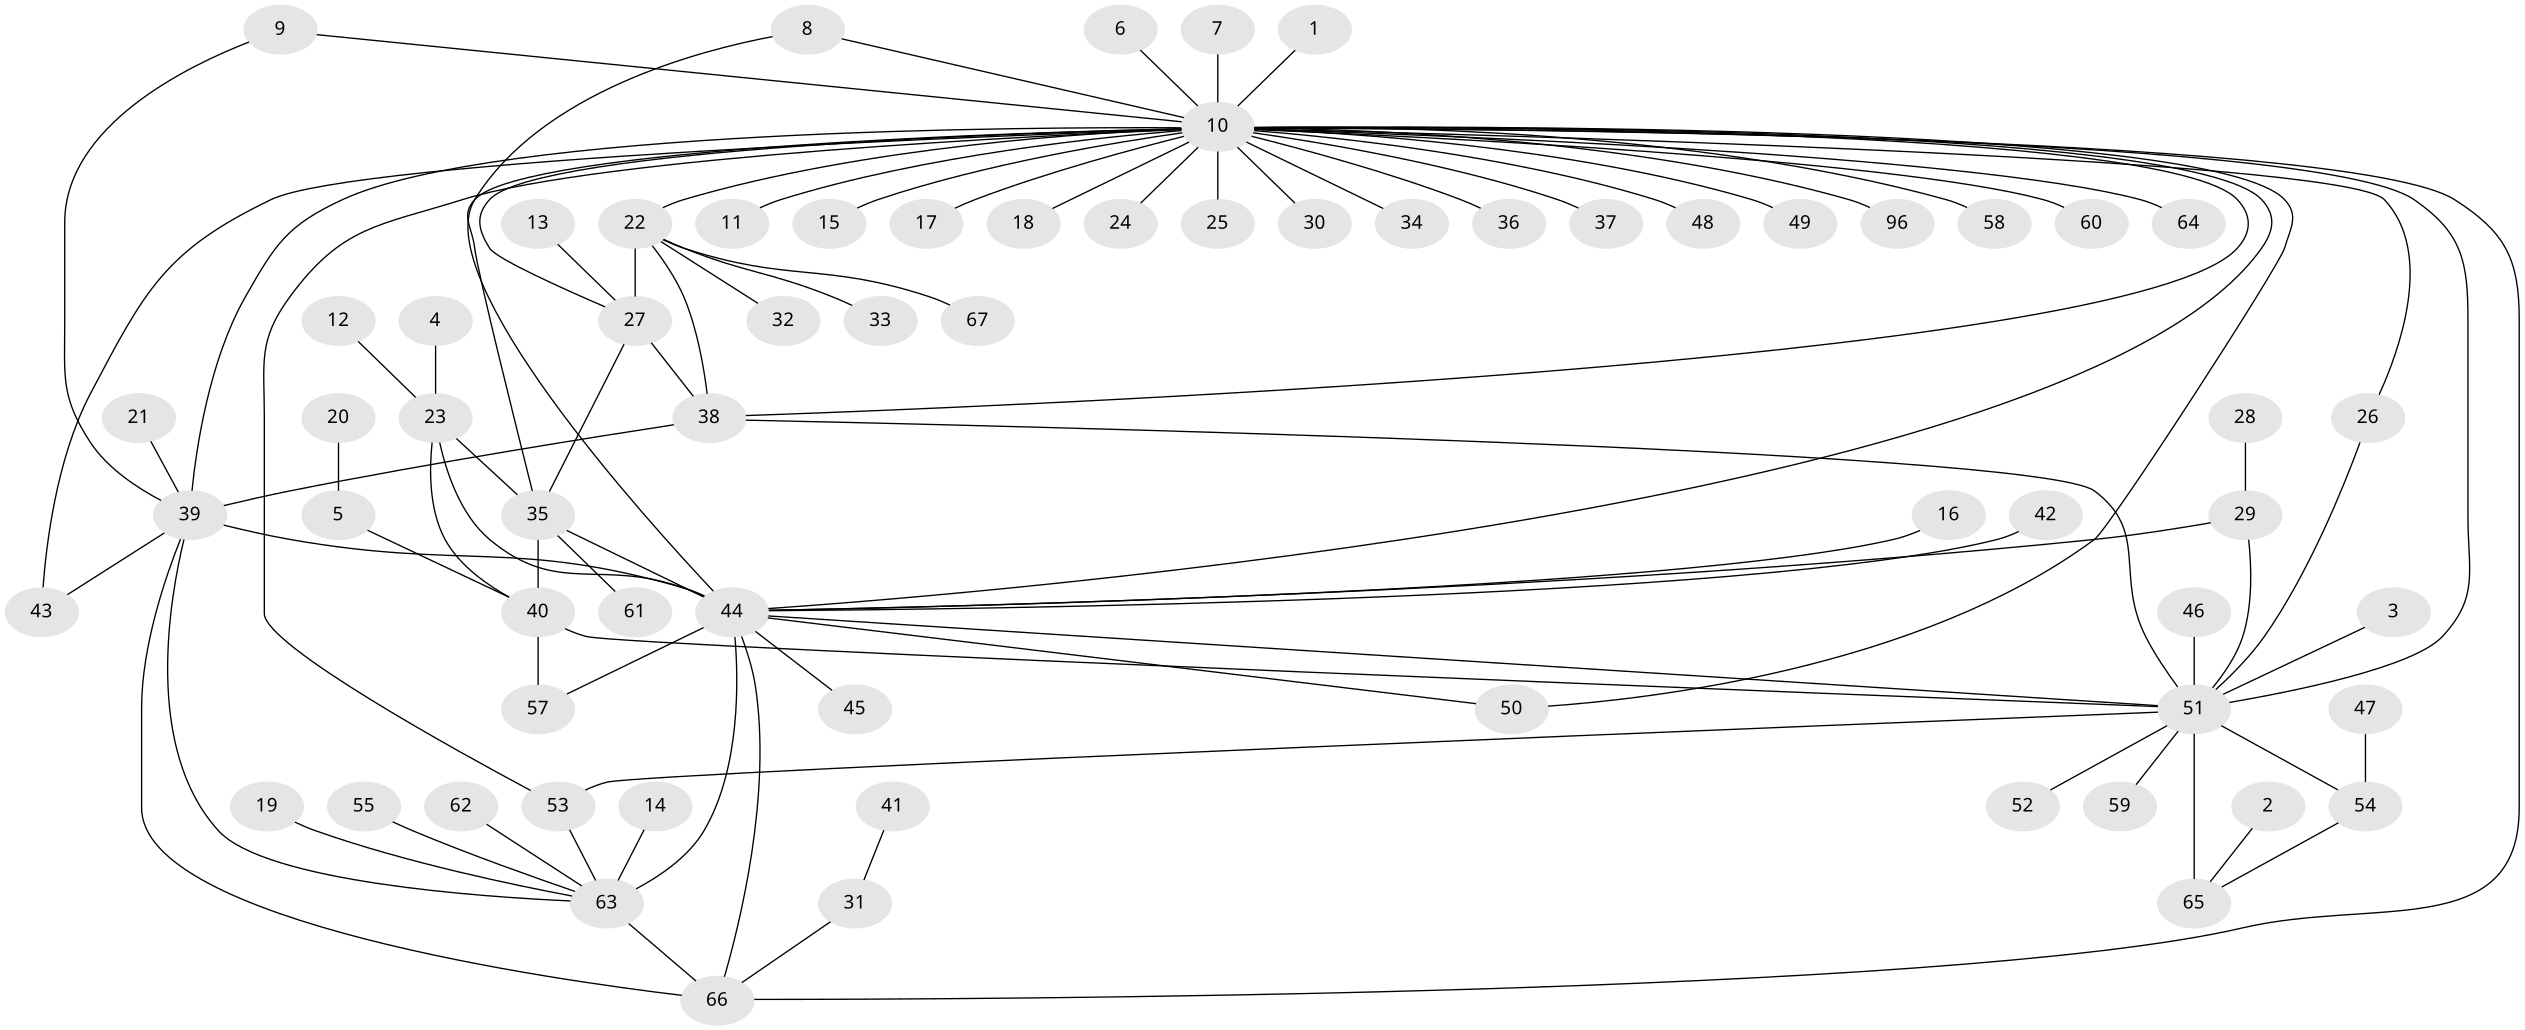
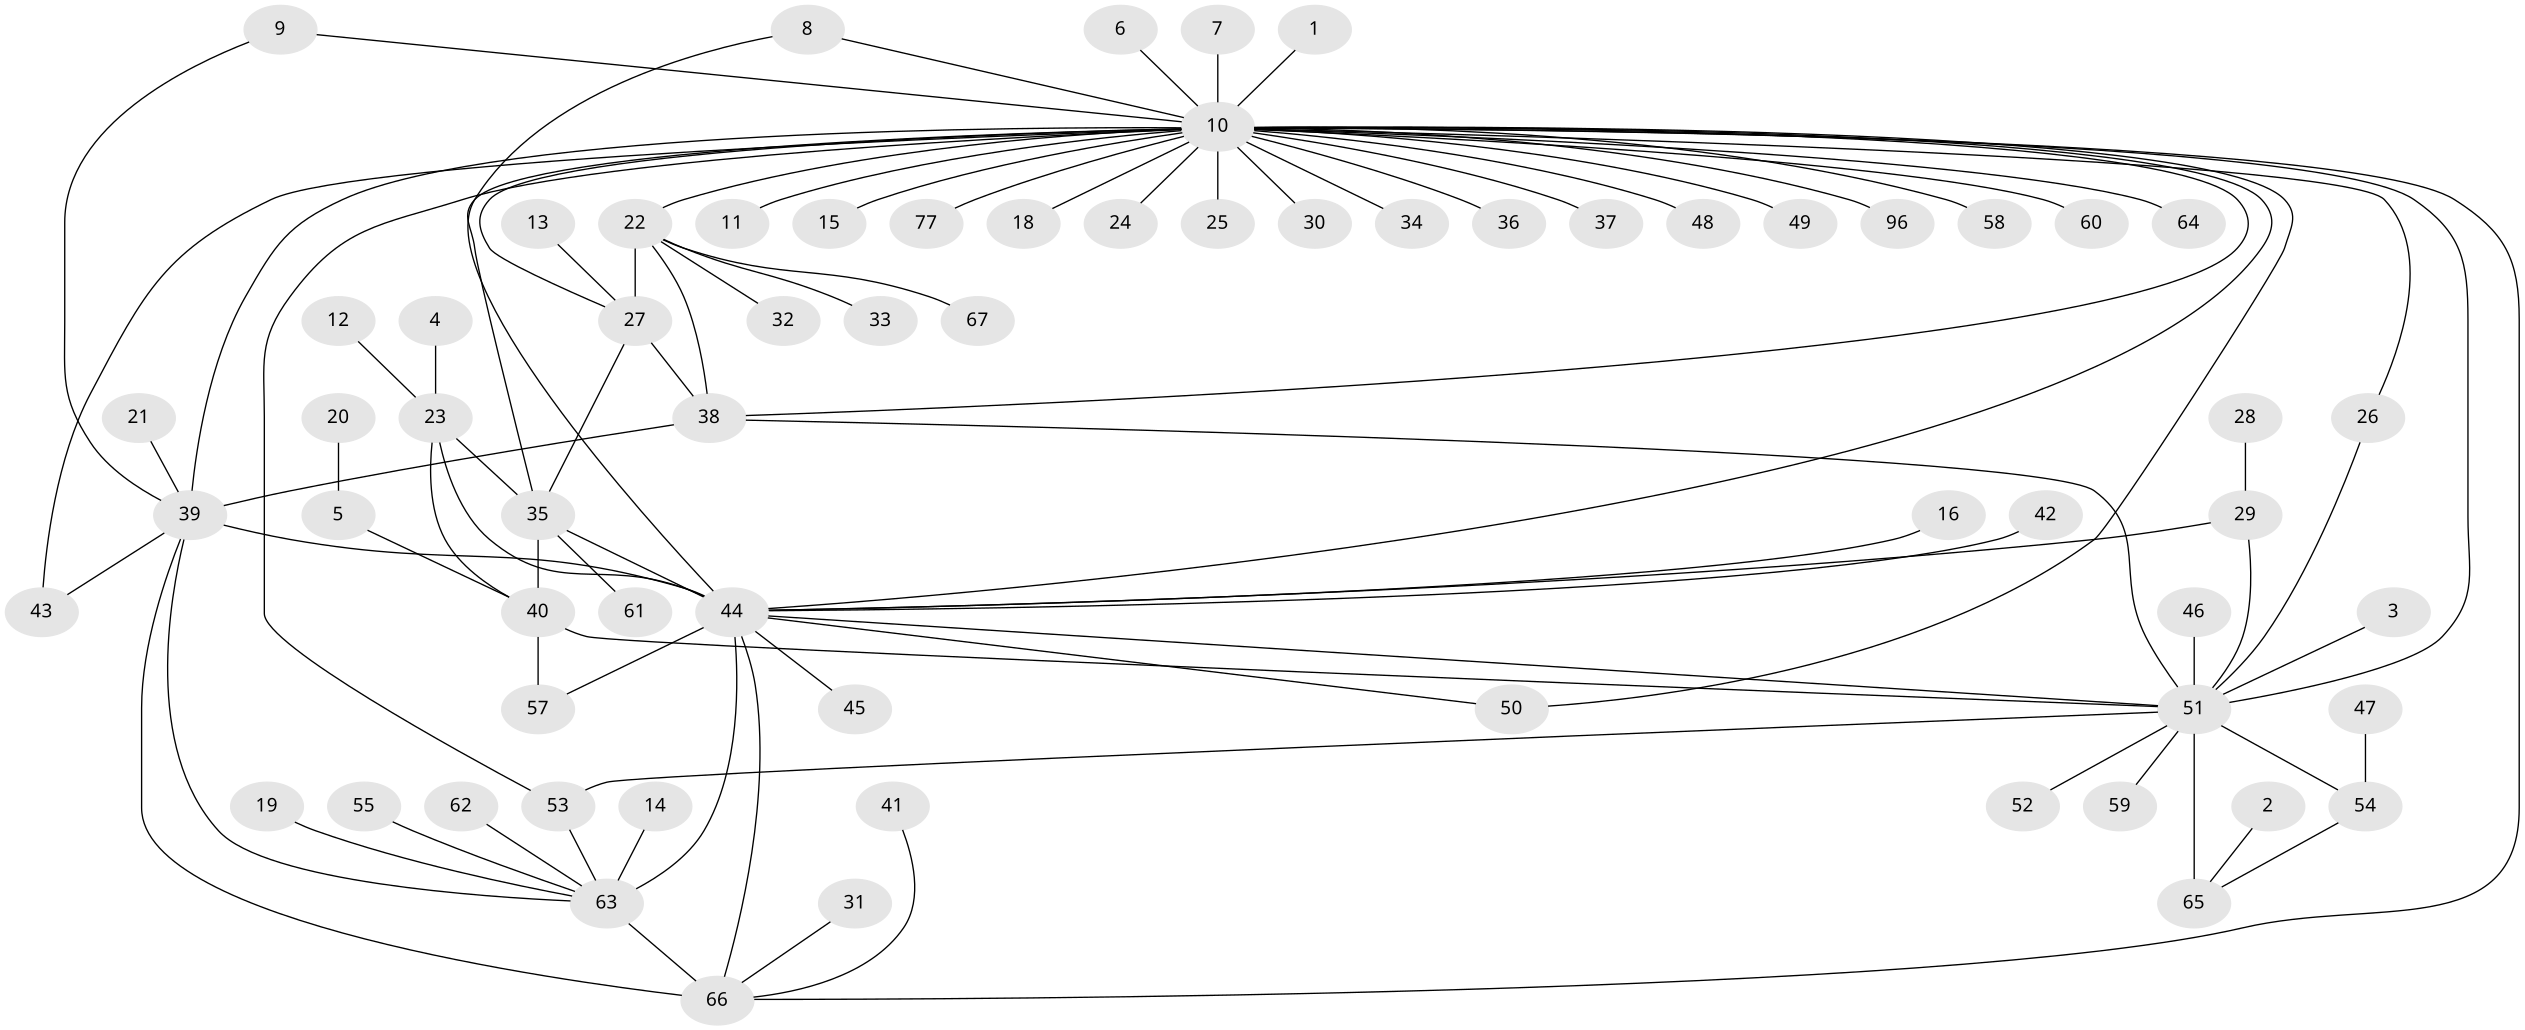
(926, 224) -> (926, 224)
(874, 855) -> (880, 952)
